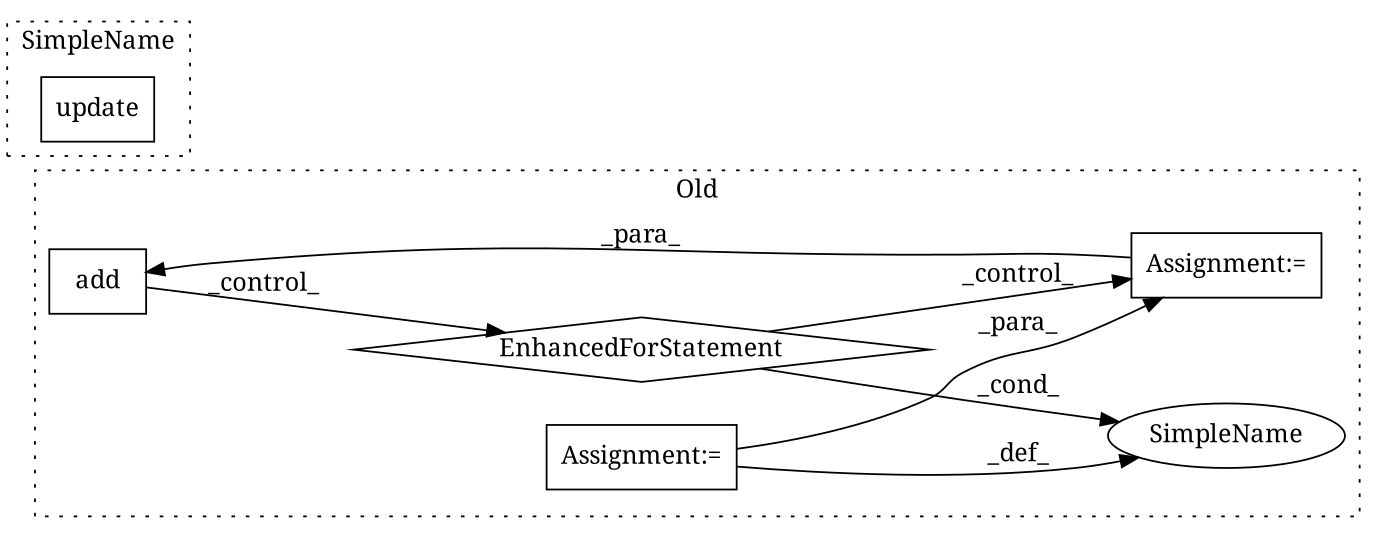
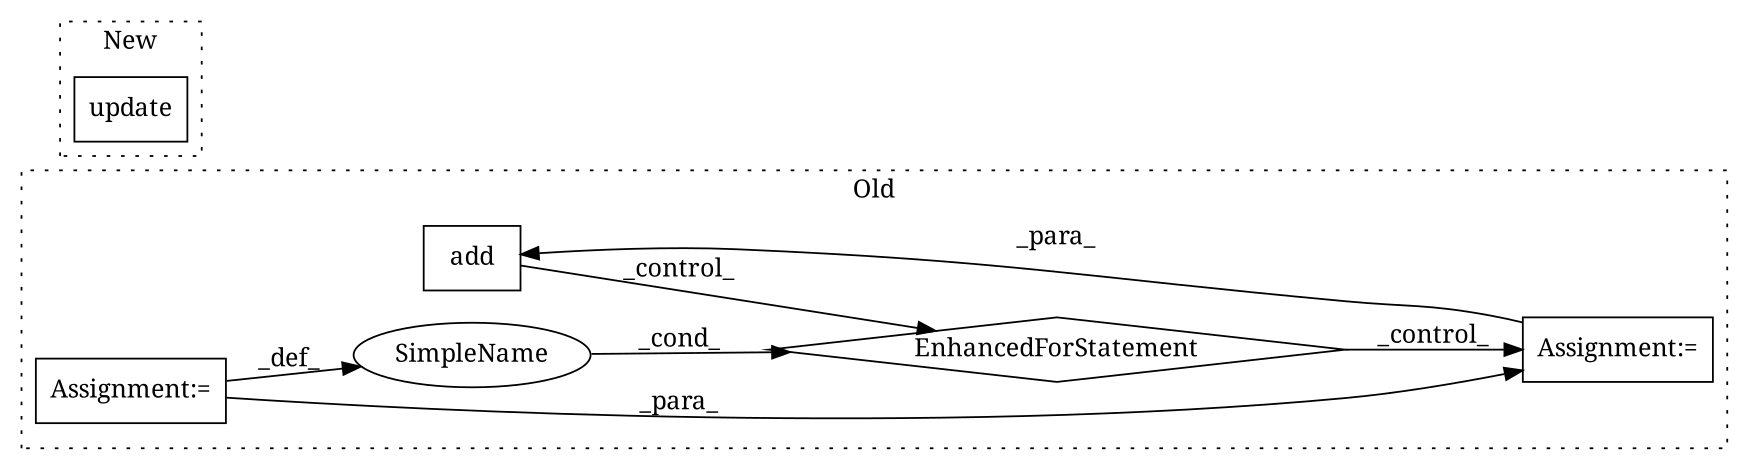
(99, 42) -> (131, 42)
(913, 393) -> (682, 353)
